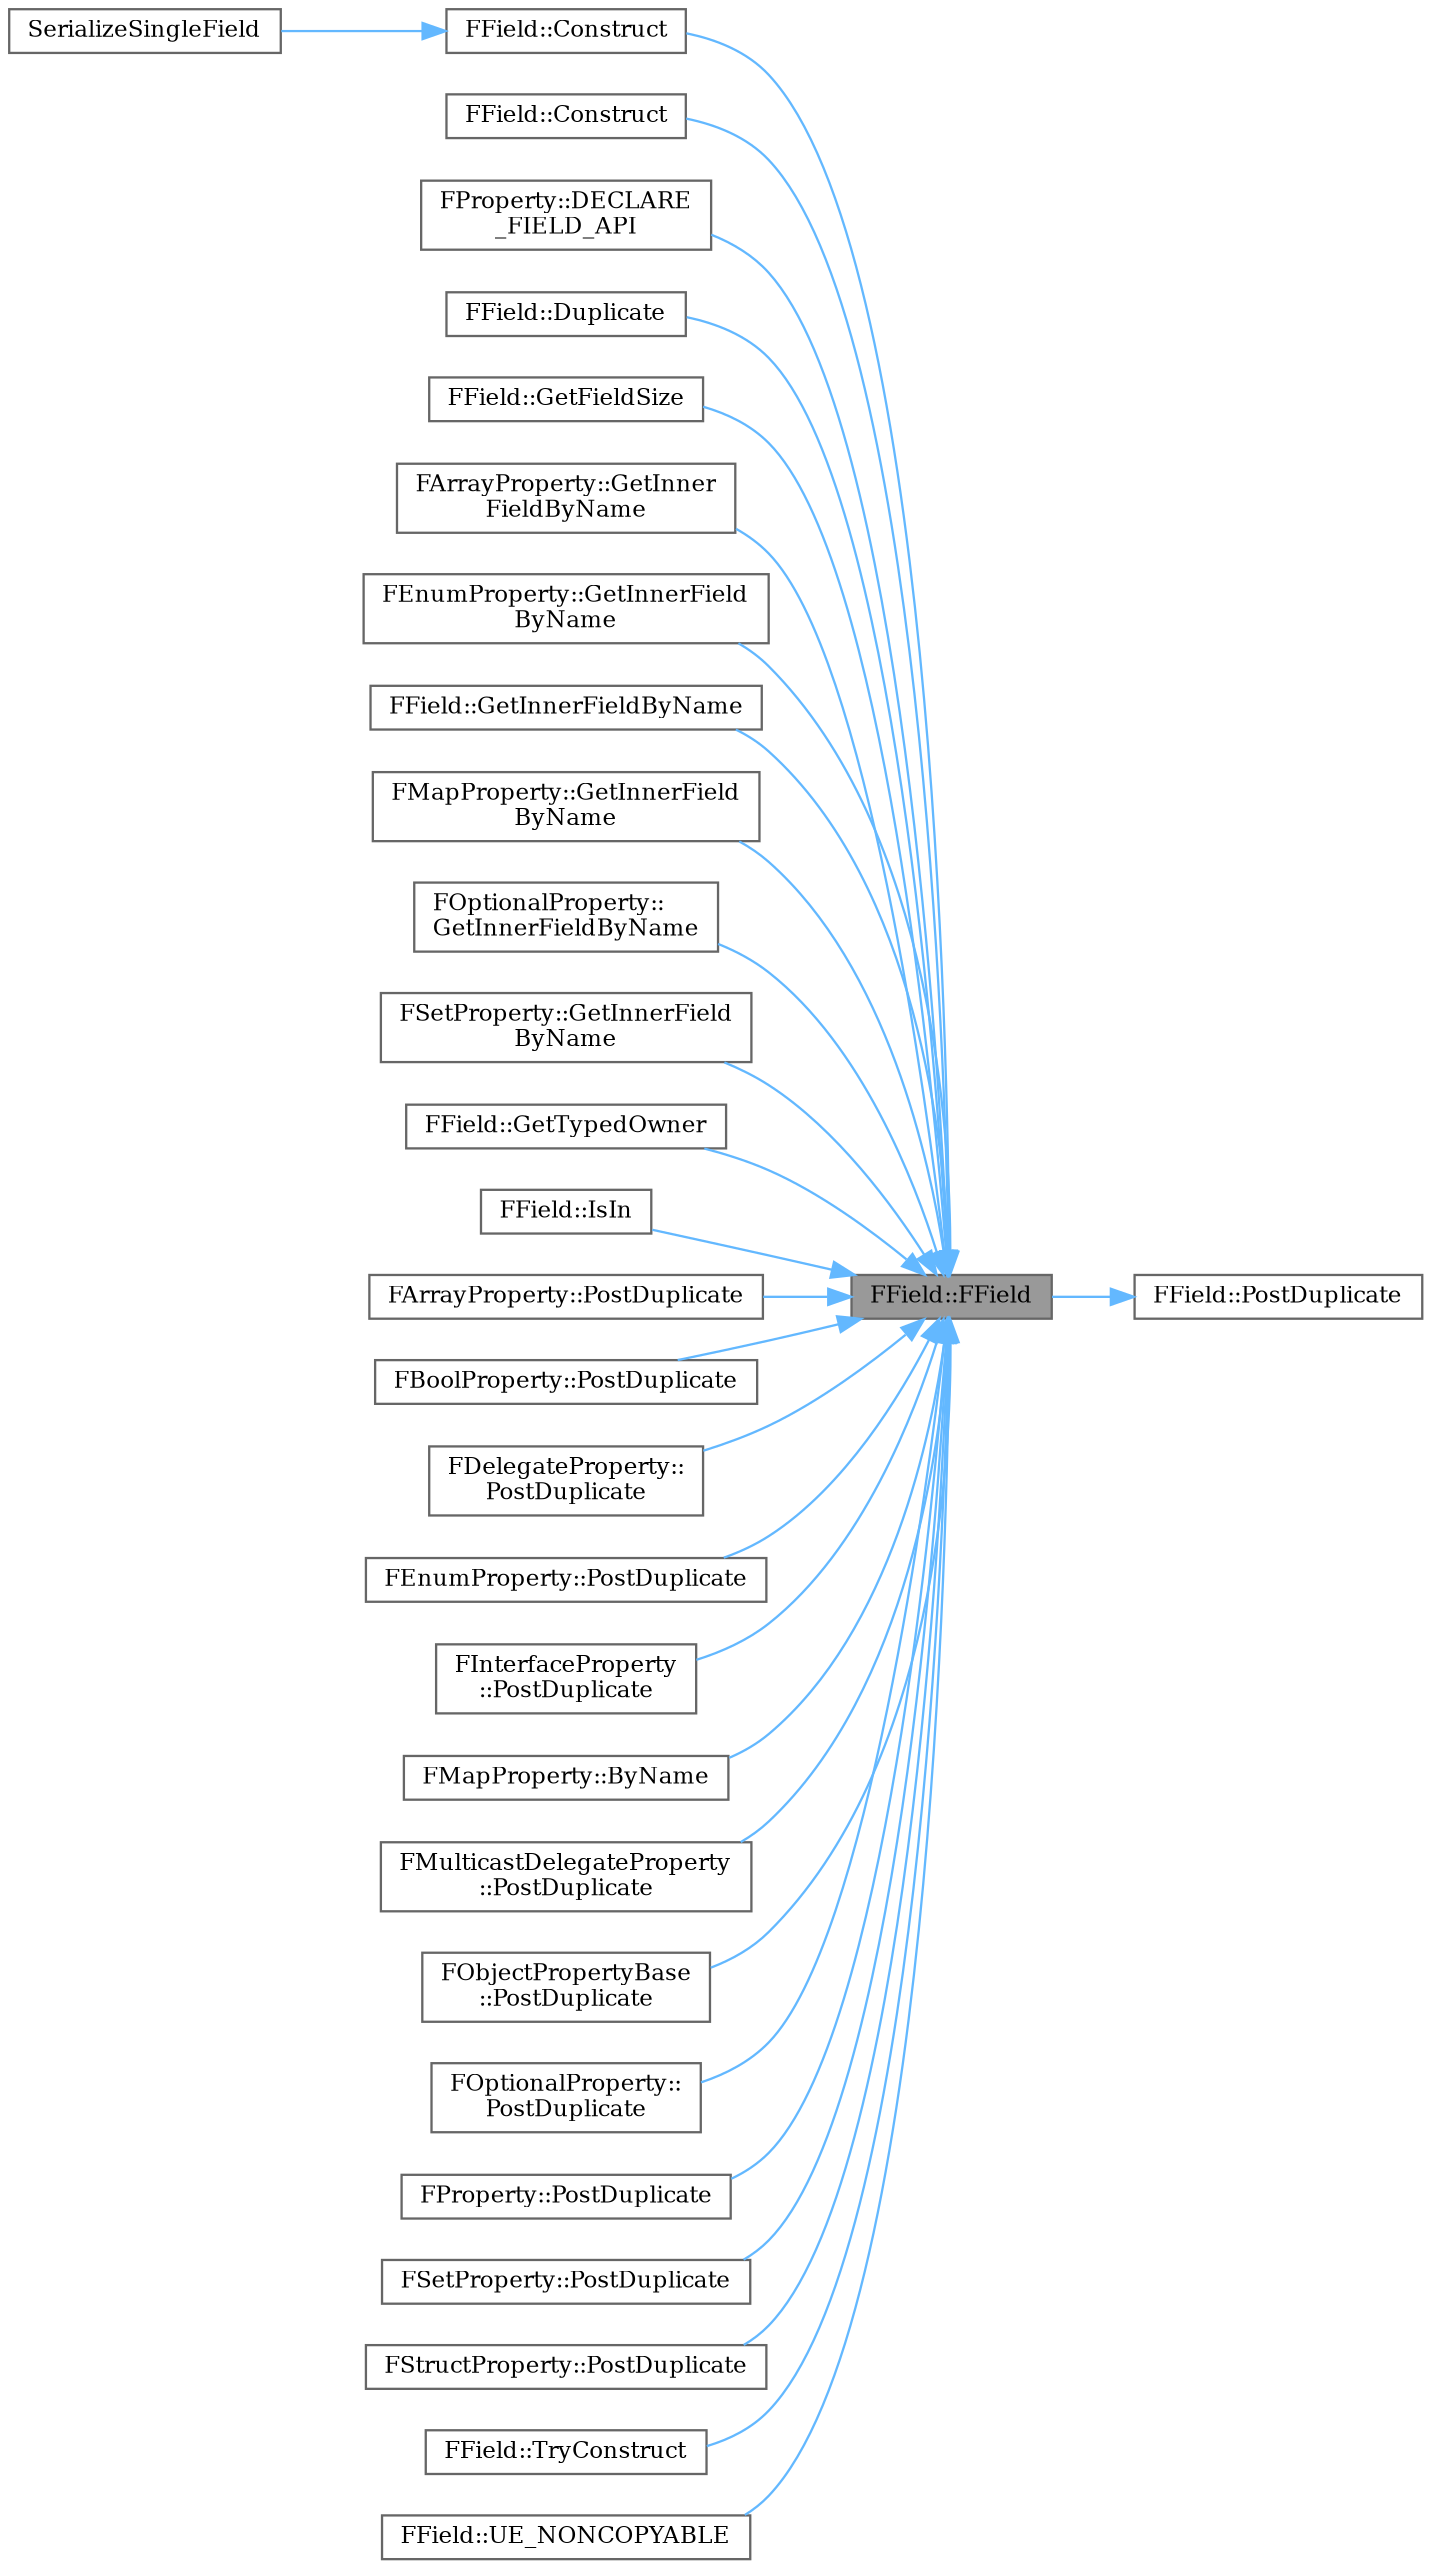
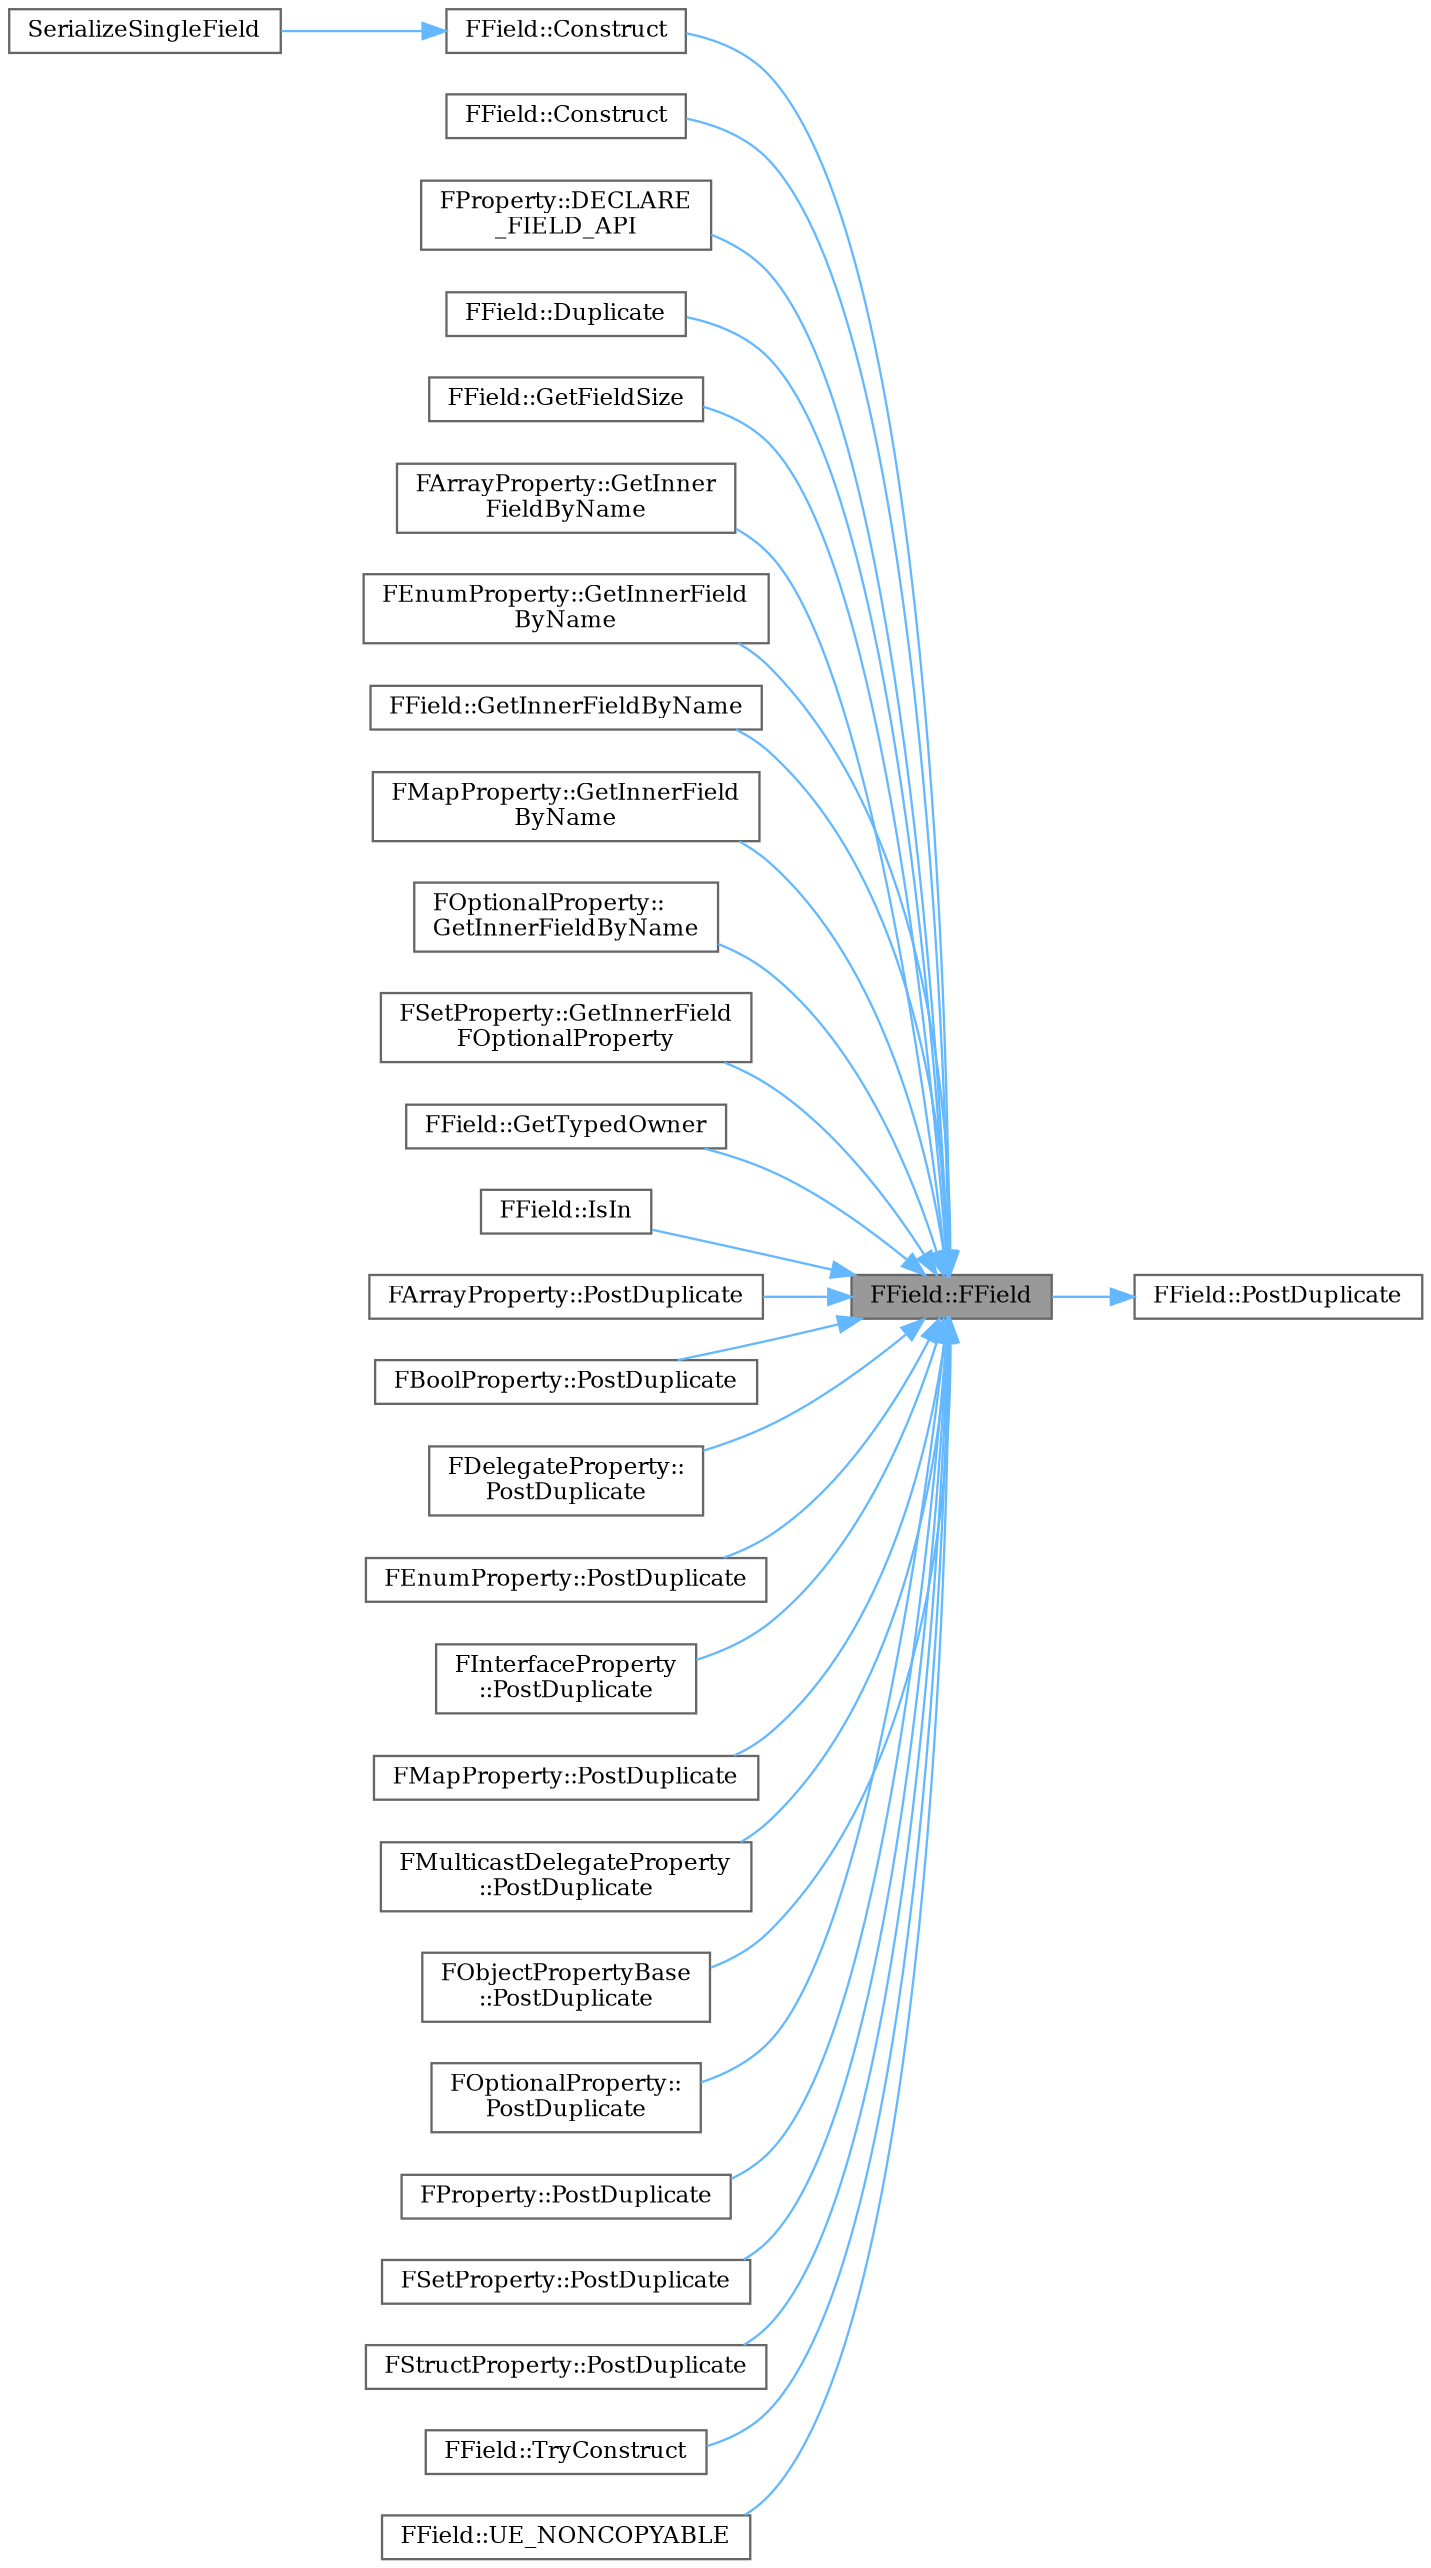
(566, 1028) -> (566, 1028)
(566, 1778) -> (566, 1778)
